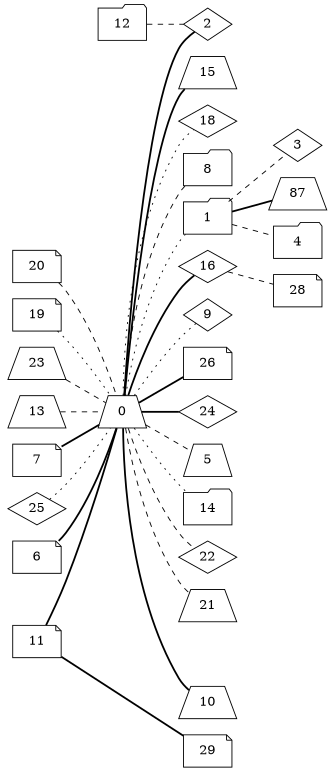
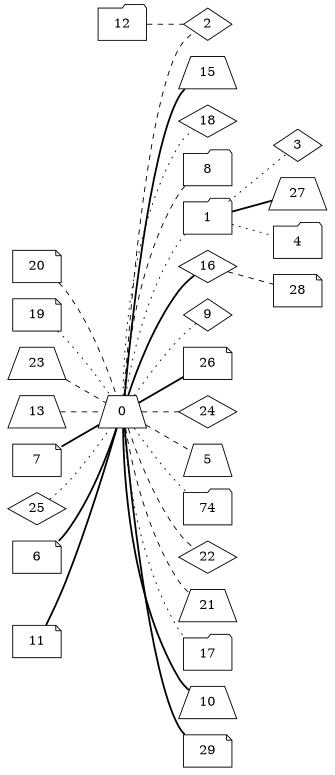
(257, 178) -> (257, 178)
(298, 194) -> (298, 194)
(142, 208) -> (142, 208)
(253, 230) -> (253, 230)
(160, 412) -> (160, 412)
(208, 509) -> (208, 509)
none -> (208, 654)
(122, 696) -> (153, 638)
